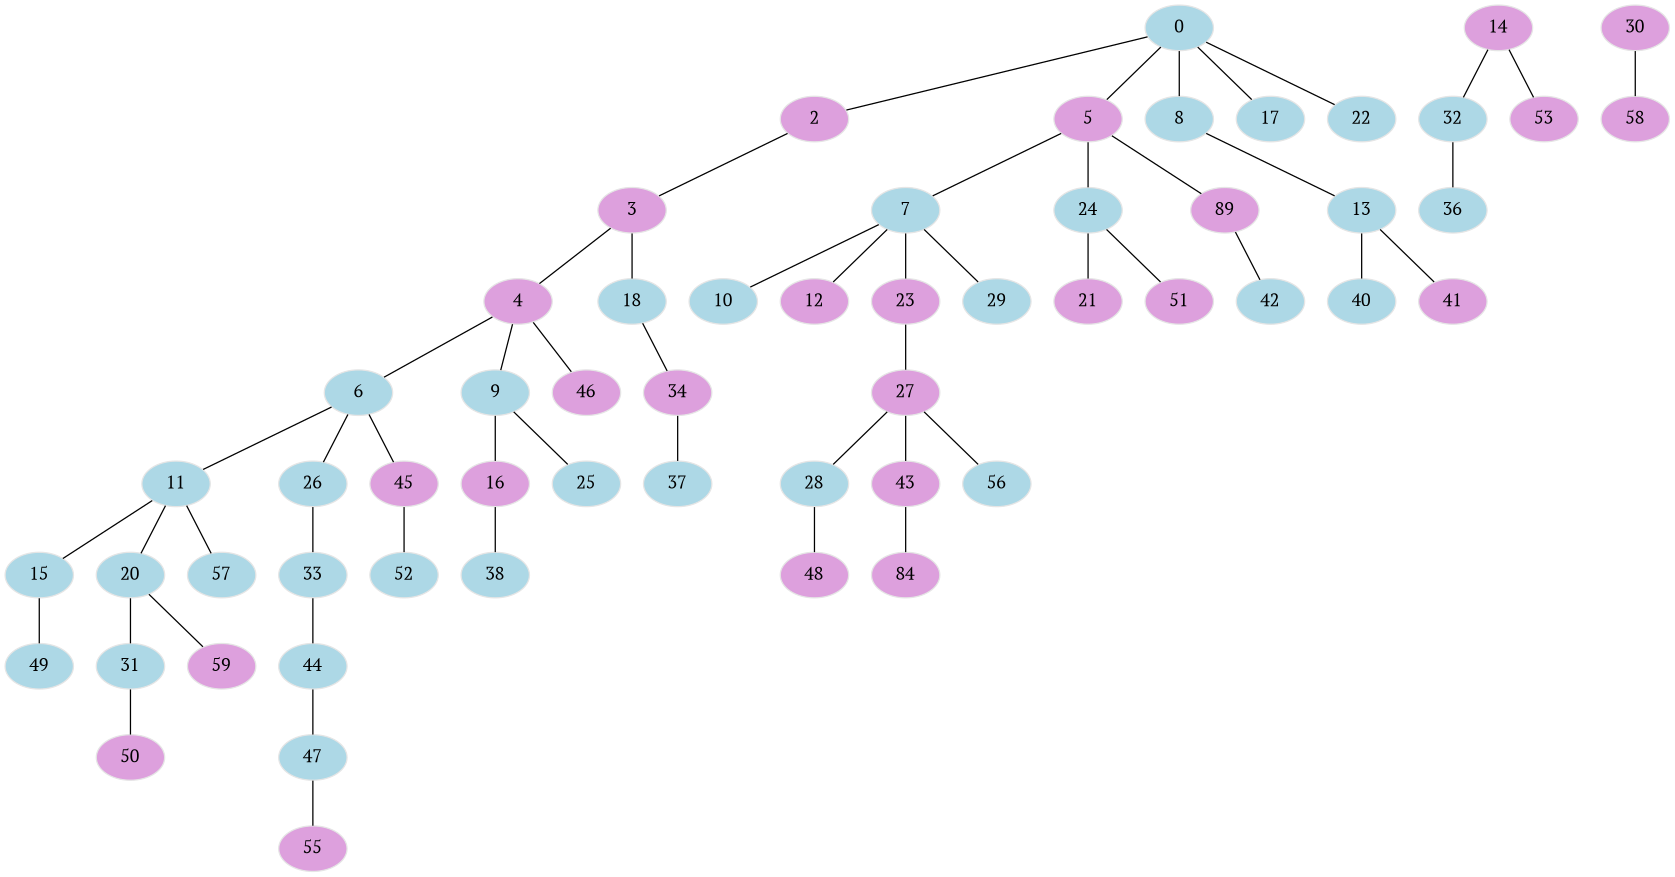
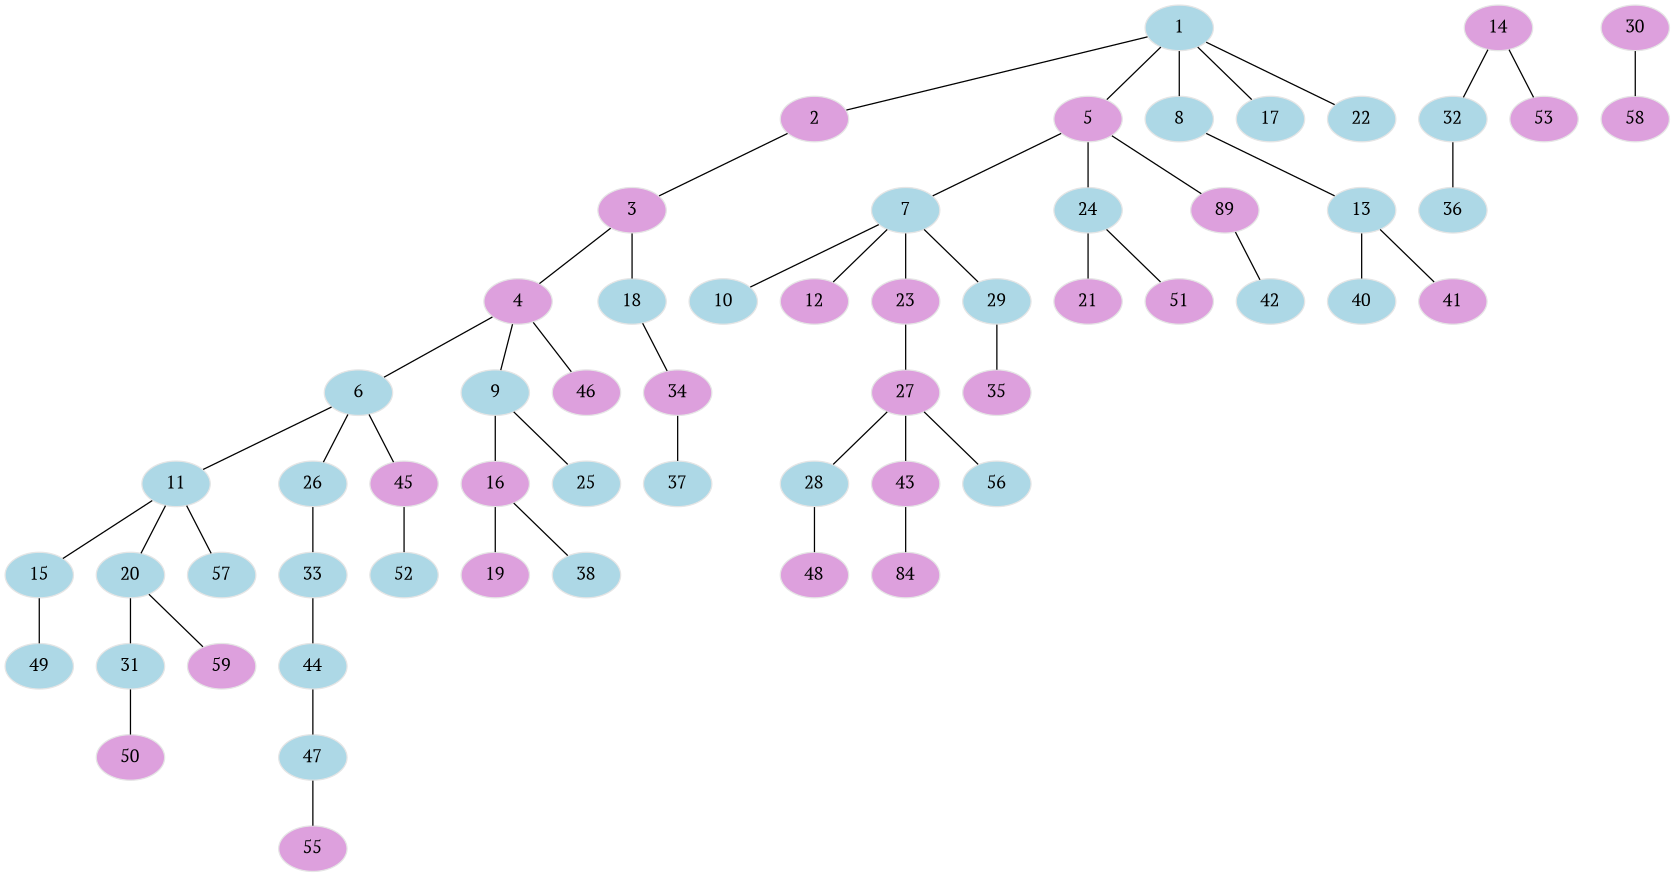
(1179, 28) -> (1179, 28)
none -> (997, 393)
none -> (495, 575)
